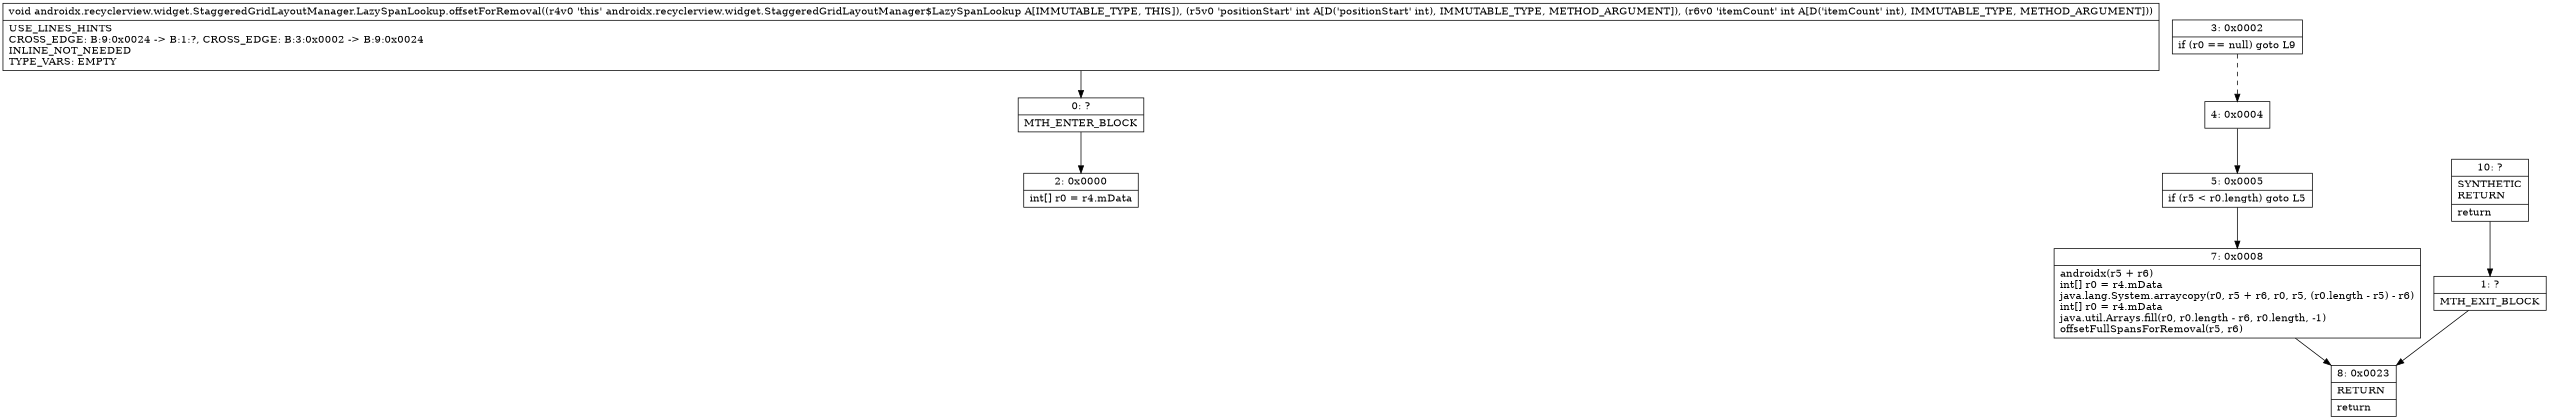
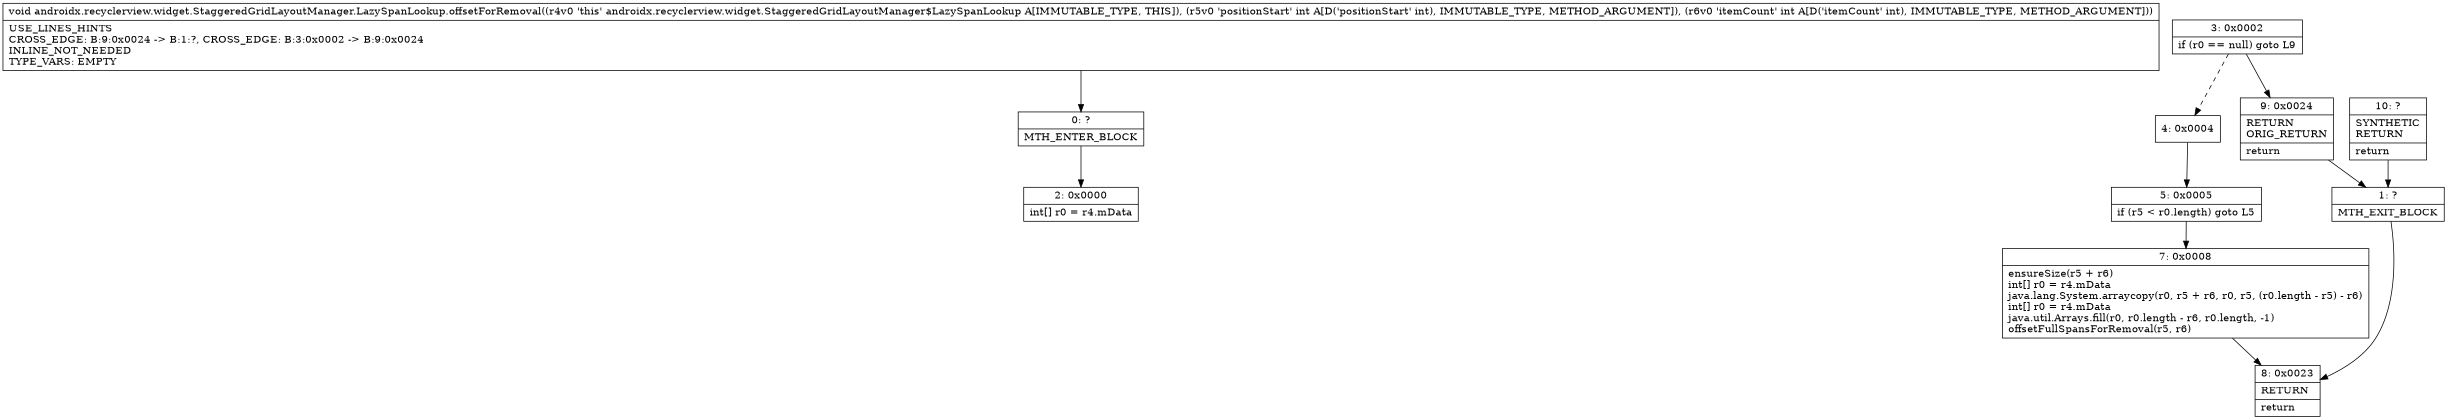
none -> (2287, 129)
(2107, 274) -> (2061, 274)
